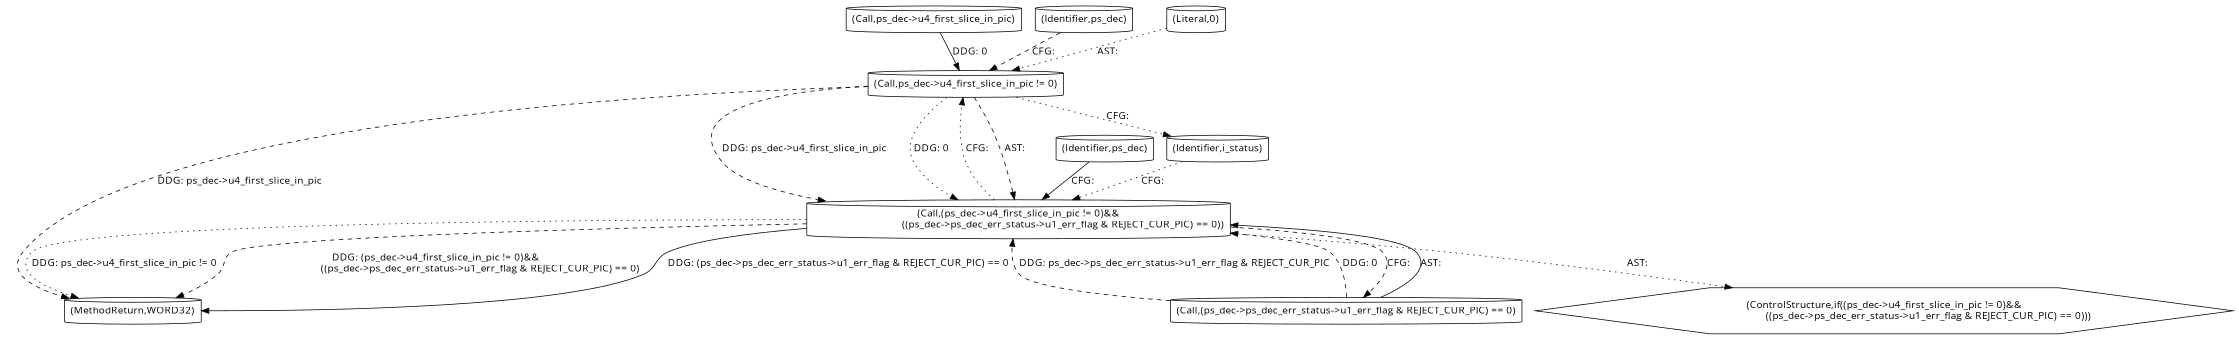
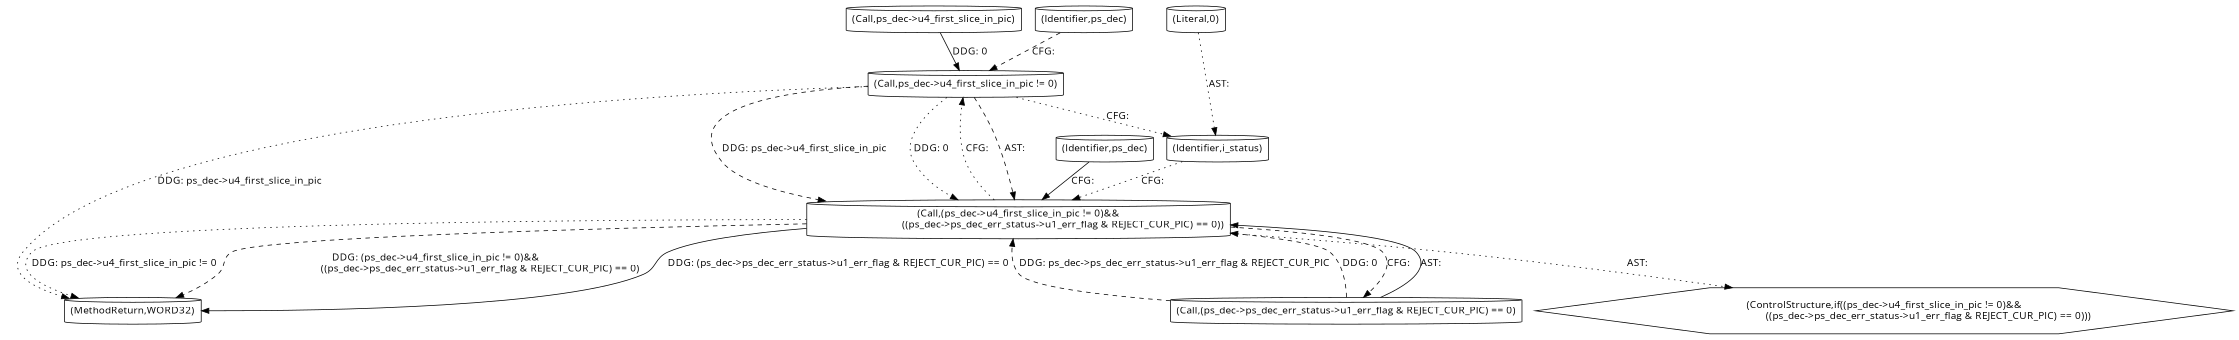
(1093, 48) -> (1206, 80)
(397, 124) -> (397, 124)
